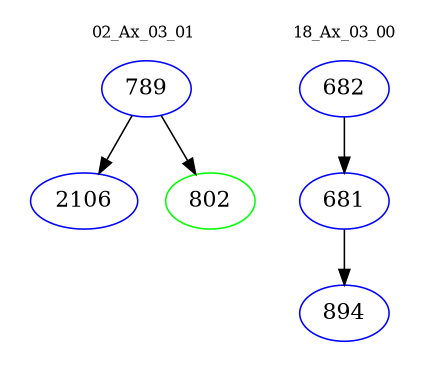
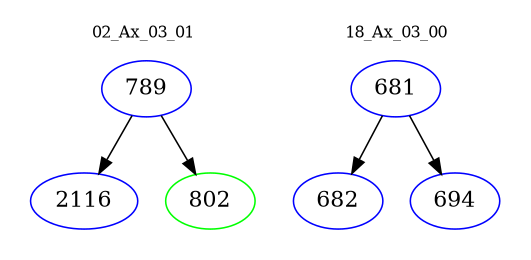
(344, 137) -> (371, 138)
(84, 201) -> (84, 201)
(344, 313) -> (455, 201)
